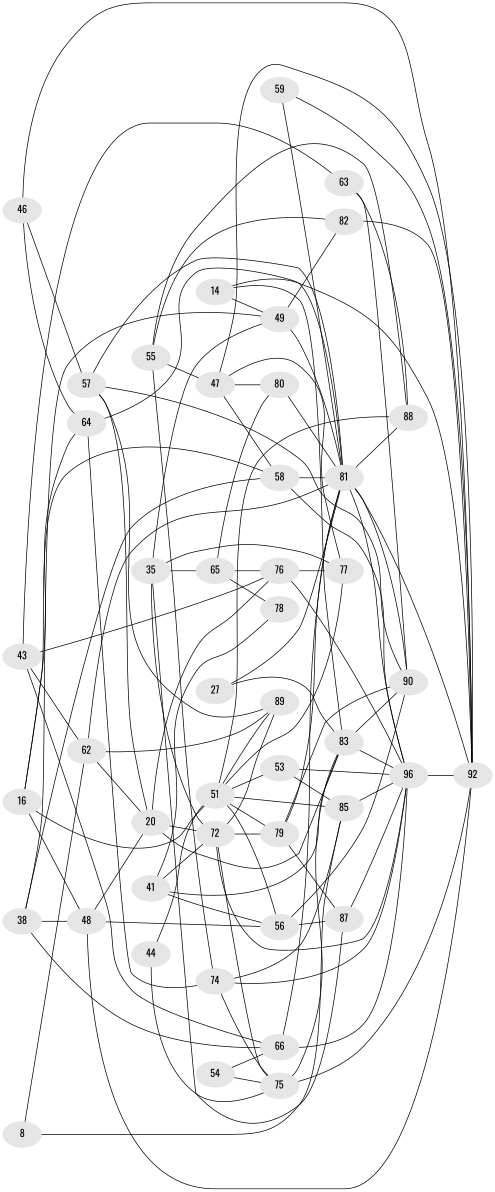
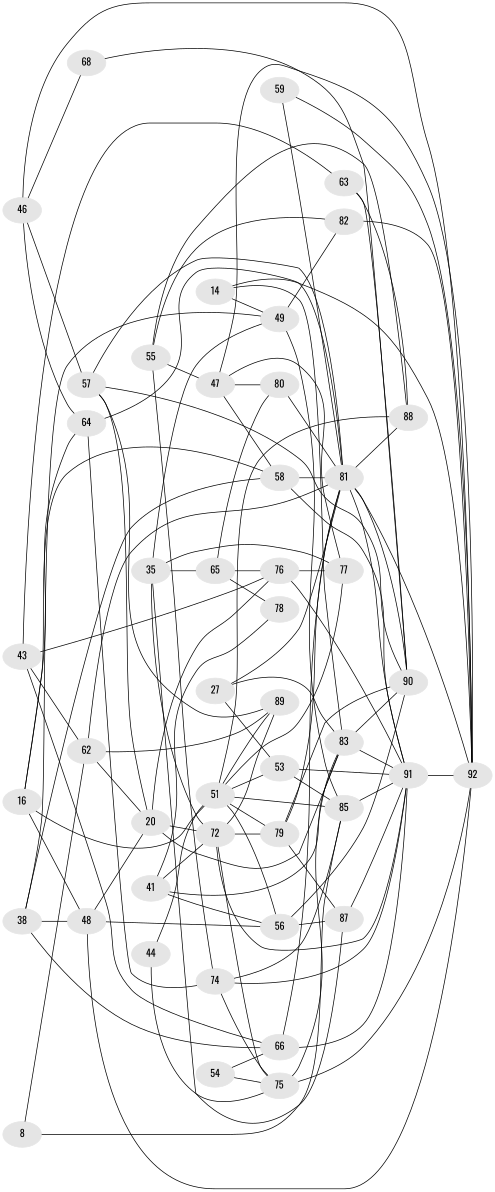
none -> (87, 63)
(308, 361) -> (312, 564)
none -> (250, 732)
(408, 775) -> (408, 775)
